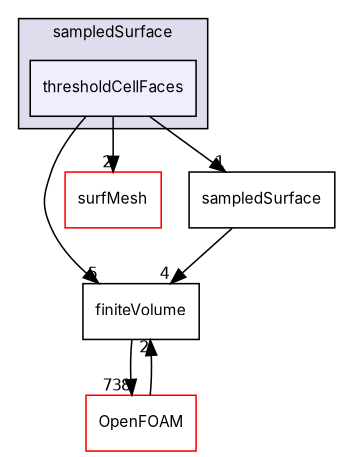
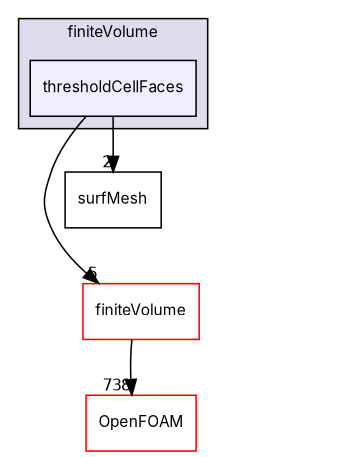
(113, 33) -> (113, 33)
(113, 200) -> (113, 200)
(262, 200) -> none
(141, 312) -> (141, 312)
(151, 375) -> none
